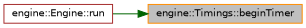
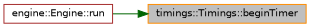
(225, 14) -> (227, 14)
